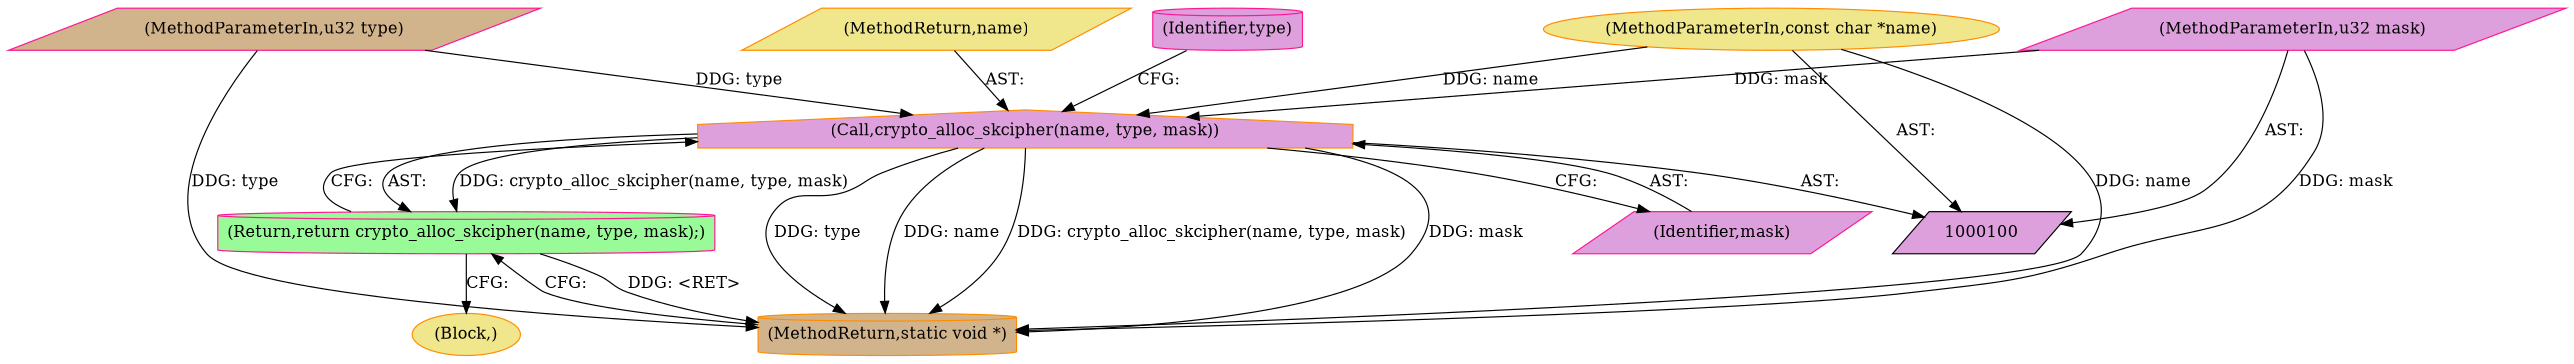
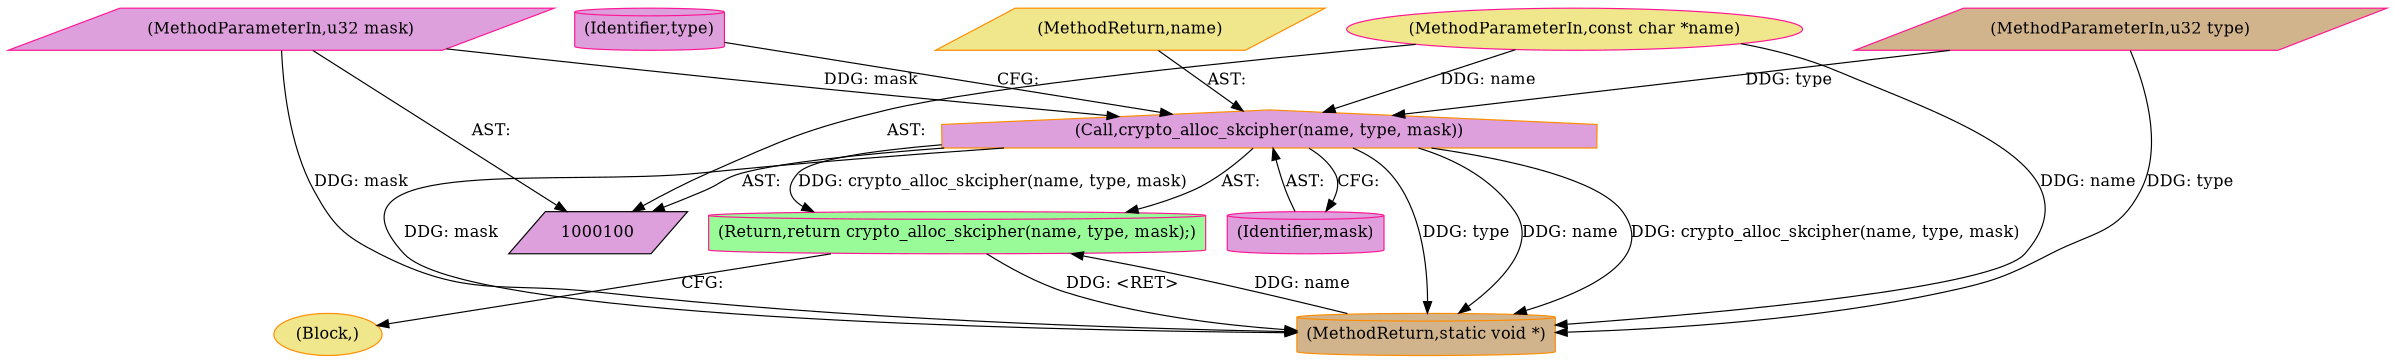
(1771, 29) -> (1575, 29)
(387, 161) -> none
(1722, 233) -> (1306, 233)
(569, 284) -> (1302, 284)
